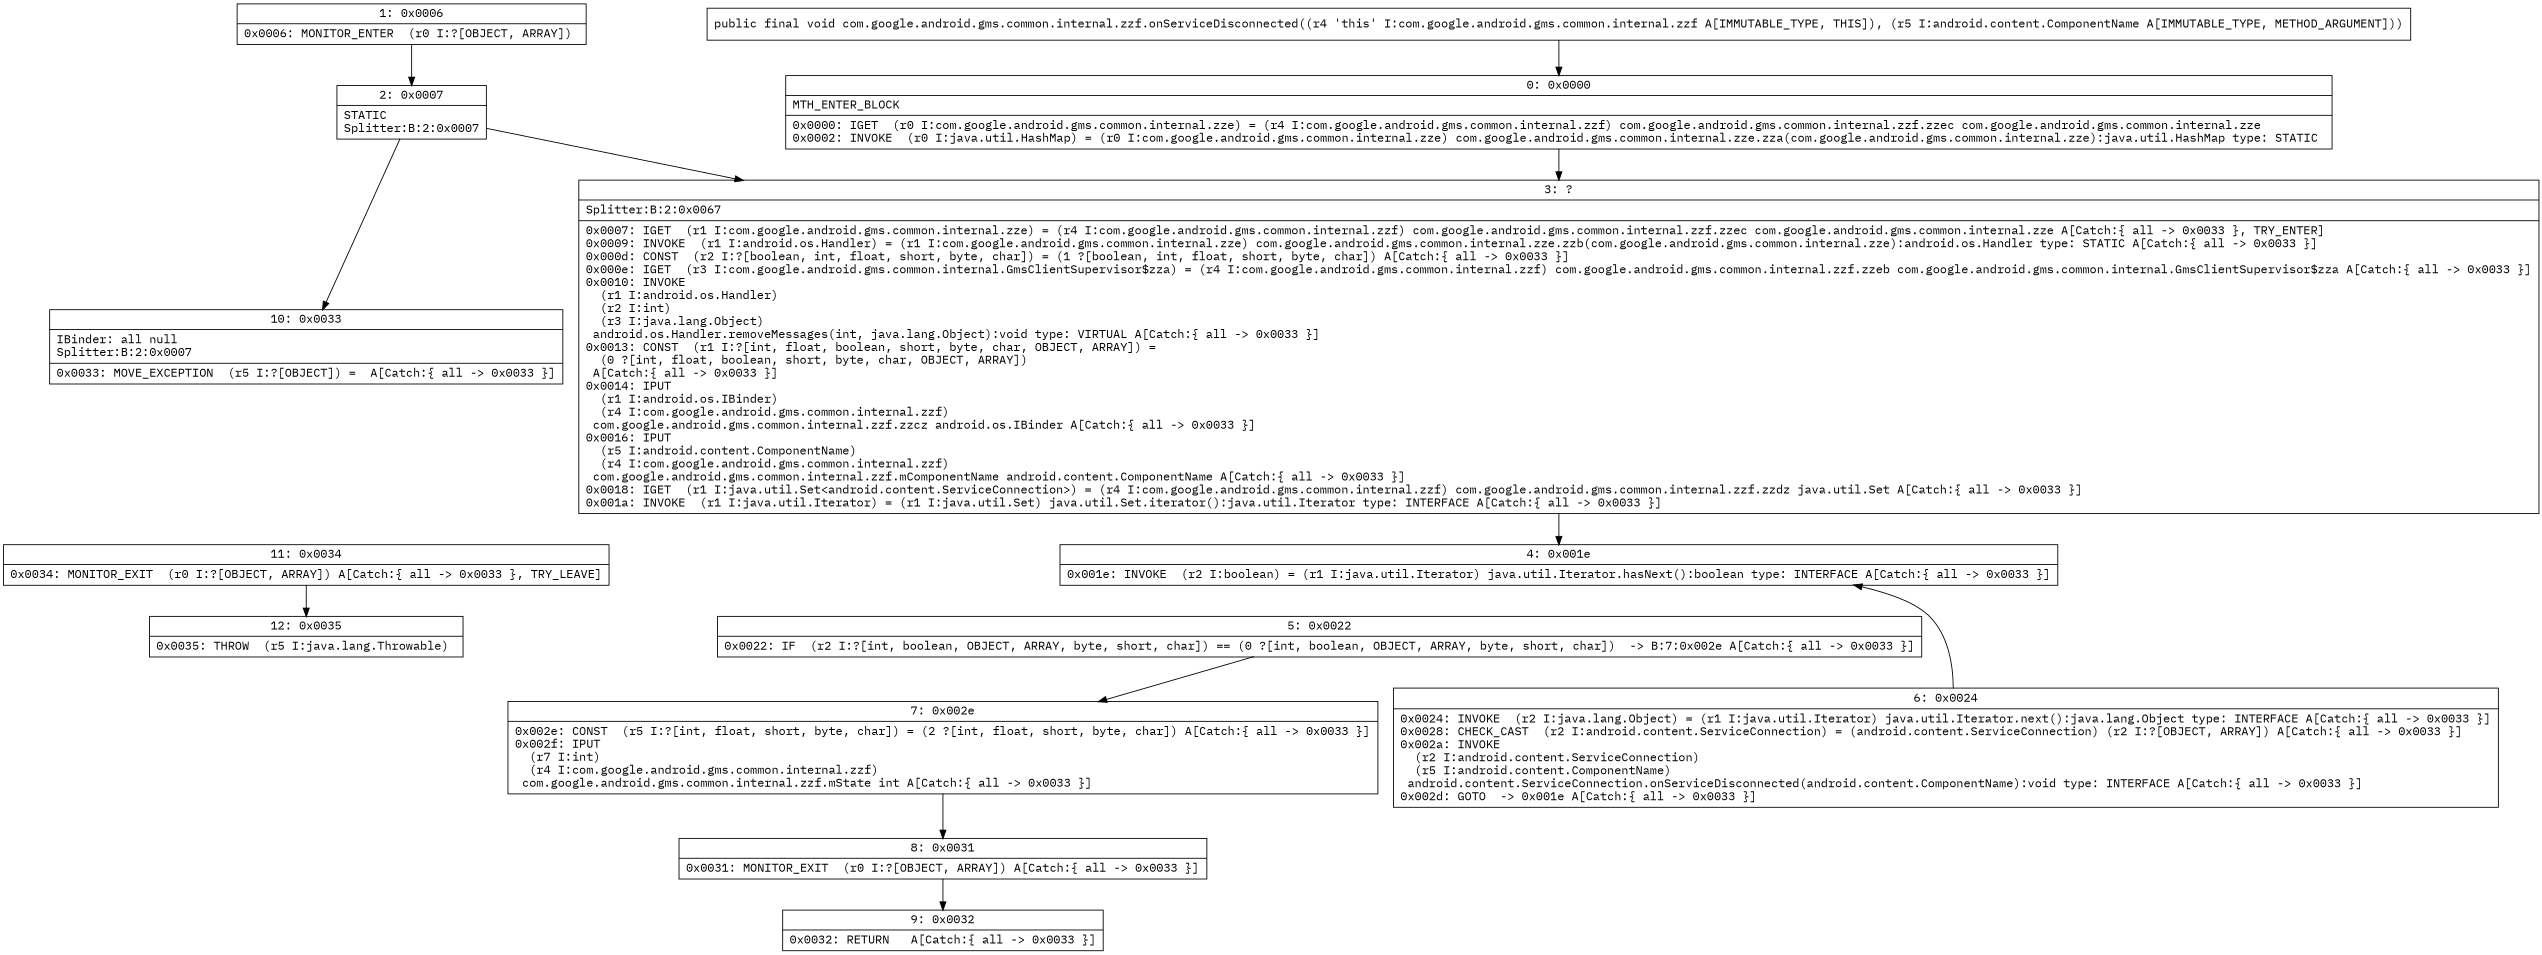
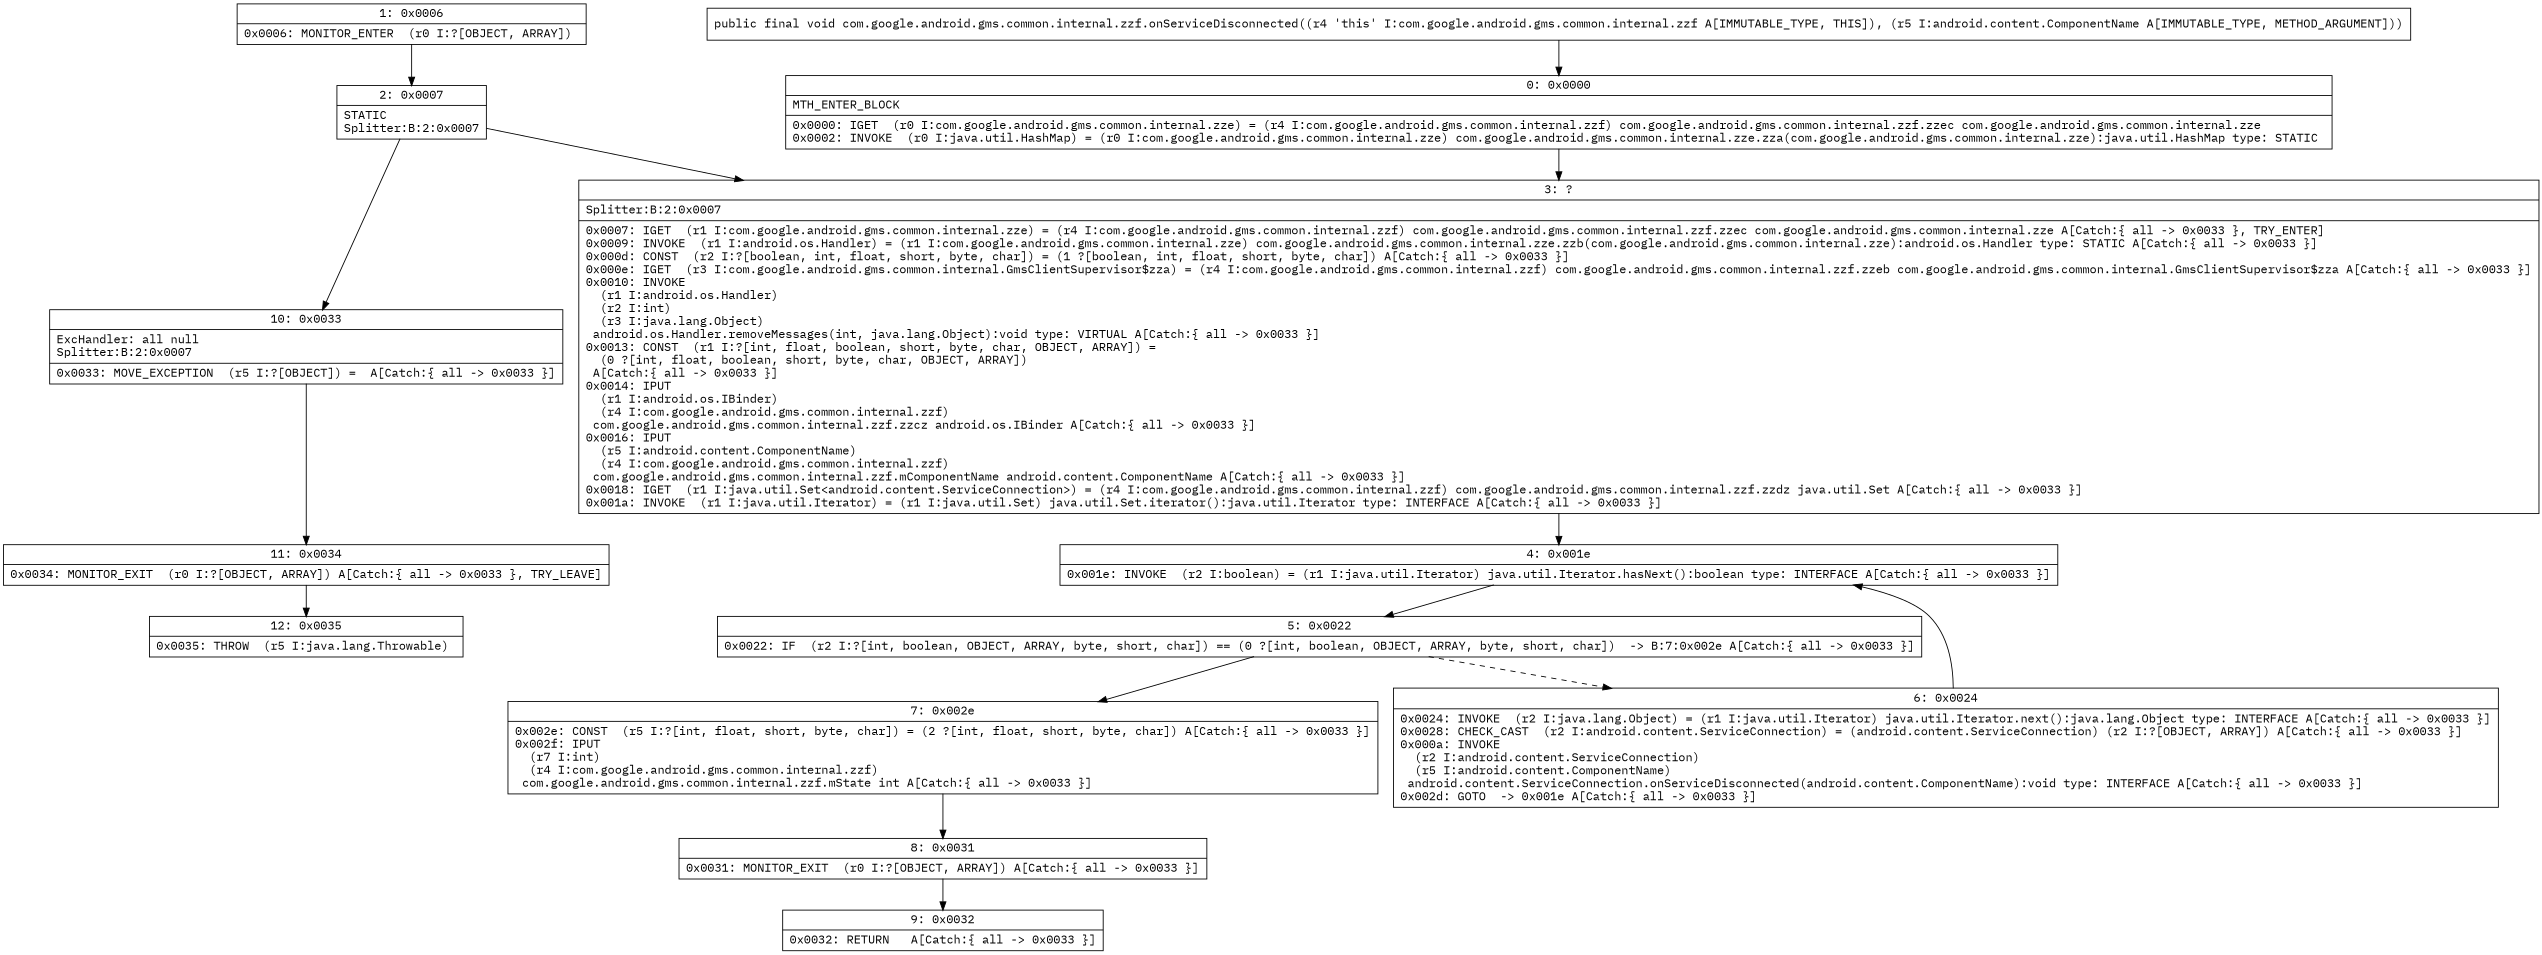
(654, 210) -> (654, 210)
(117, 340) -> (128, 340)
none -> (306, 460)
none -> (1443, 600)
none -> (1516, 672)
(1458, 745) -> (1458, 745)
